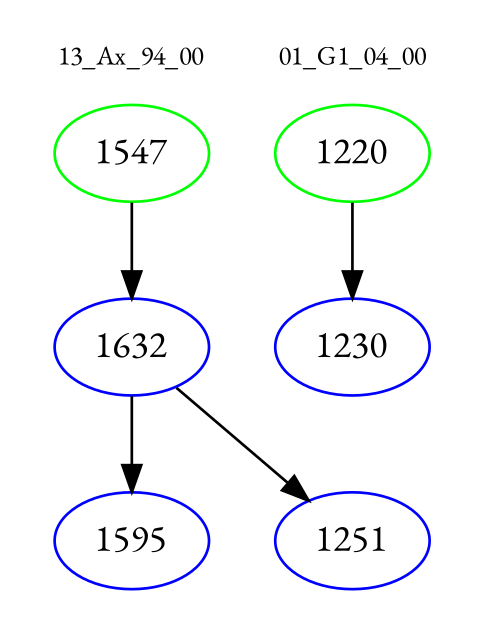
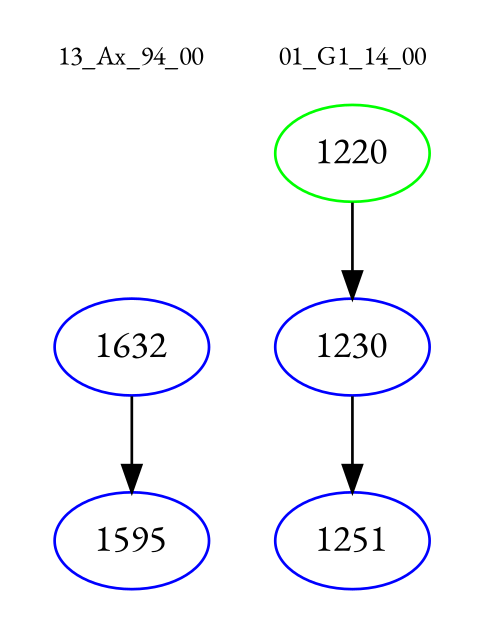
(352, 58) -> (352, 58)
(132, 153) -> none
(213, 419) -> (352, 431)
